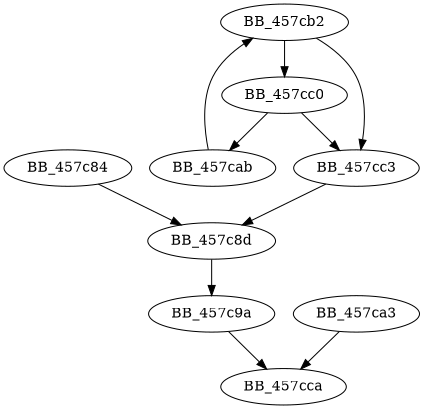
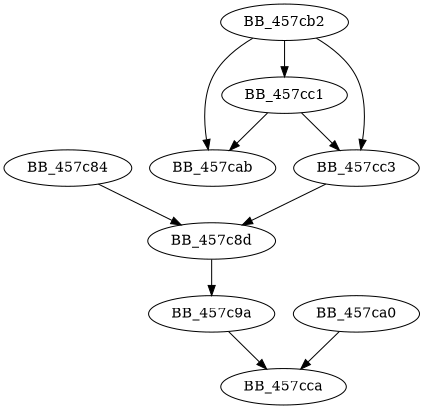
(208, 90) -> (211, 80)
(285, 95) -> (285, 95)
(356, 314) -> (356, 314)
